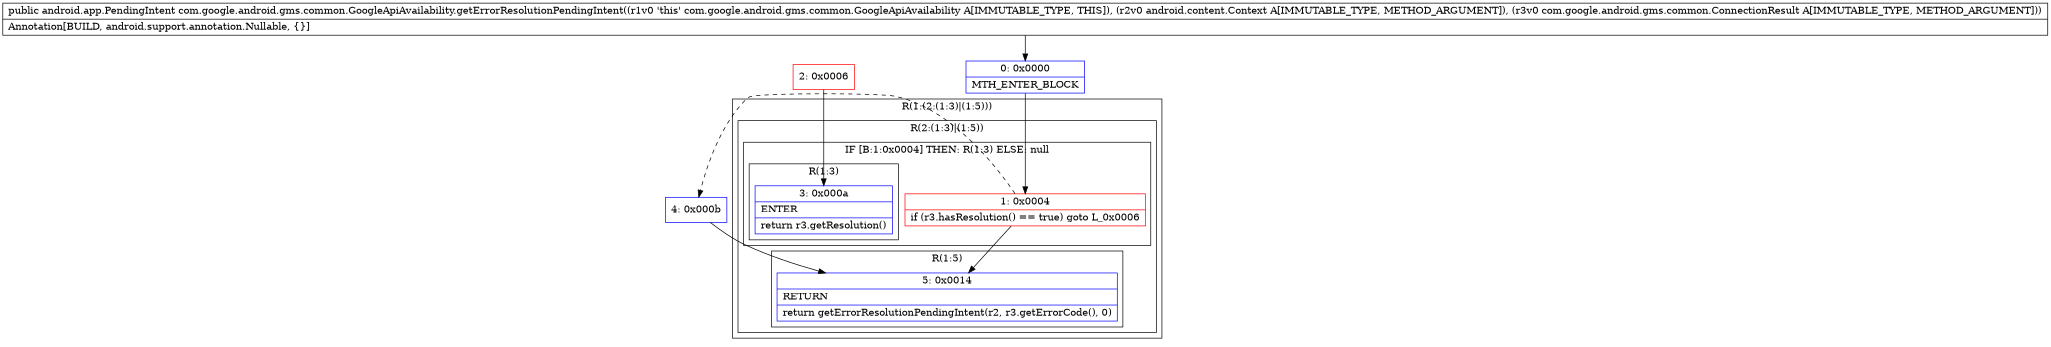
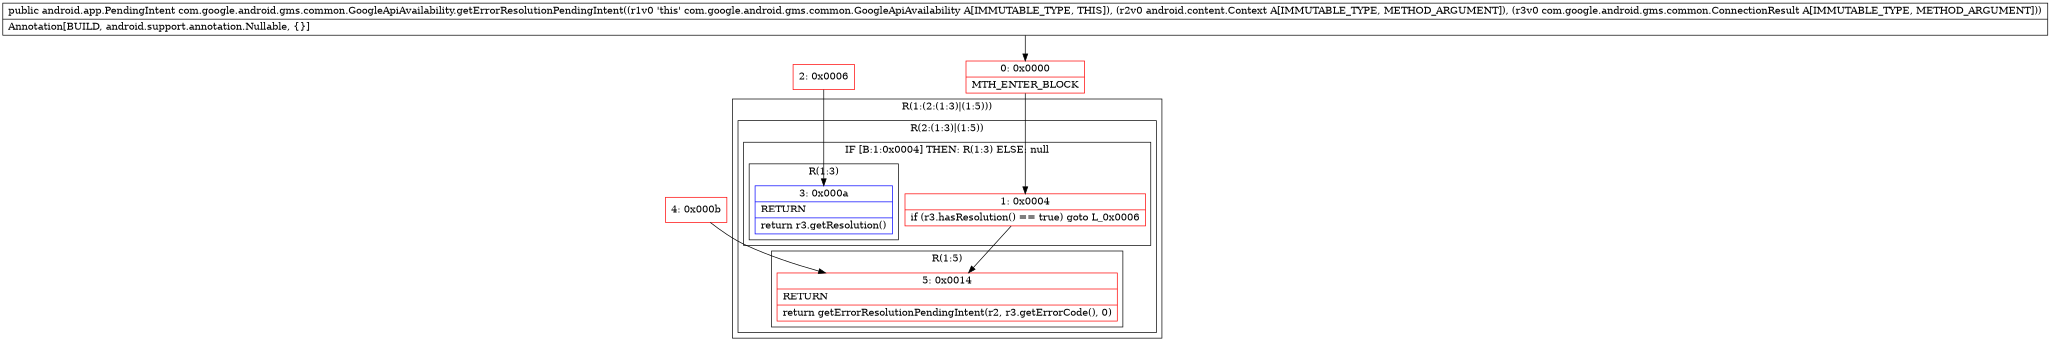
(1025, 77) -> (1025, 77)
(848, 94) -> none
(696, 210) -> (696, 210)
(779, 210) -> (783, 210)
(947, 297) -> (947, 297)
